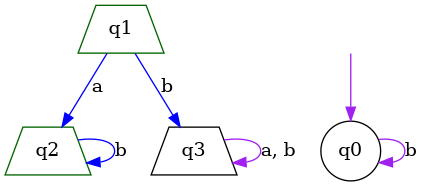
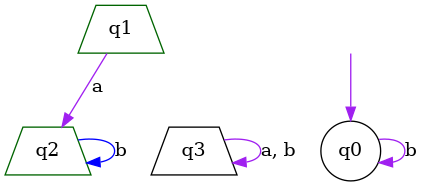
(88, 84) -> (88, 84)
(154, 84) -> none
